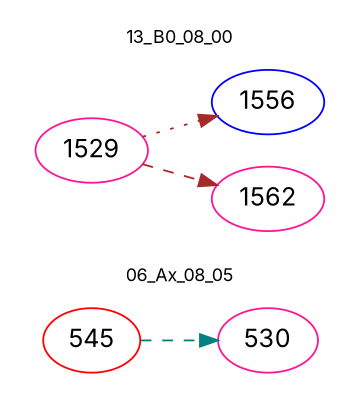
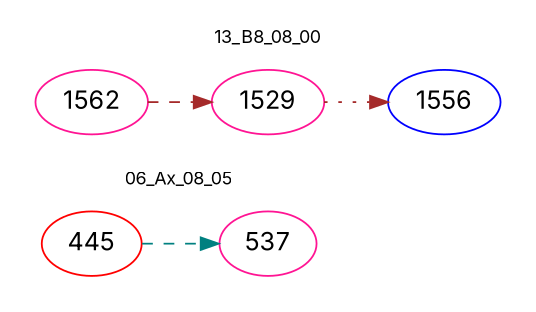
(180, 39) -> (268, 39)
(171, 172) -> (171, 102)
(92, 340) -> (92, 244)
(268, 340) -> (268, 244)
